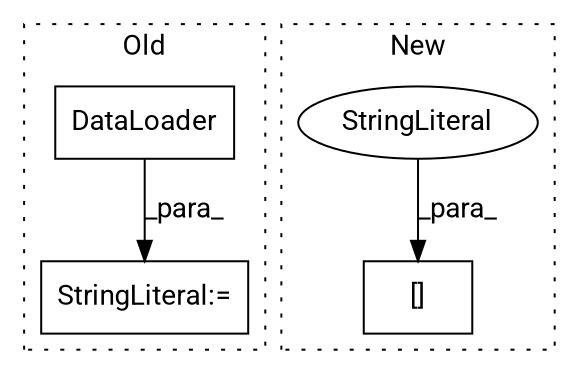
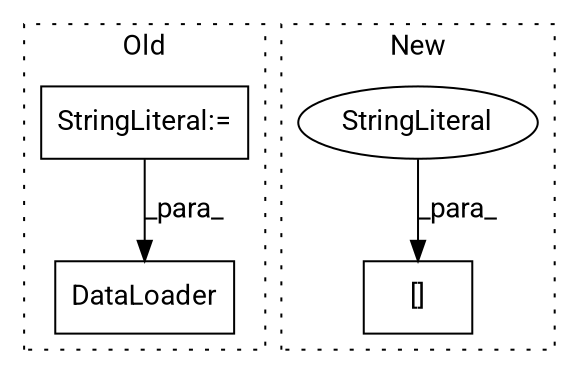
(145, 200) -> (145, 200)
